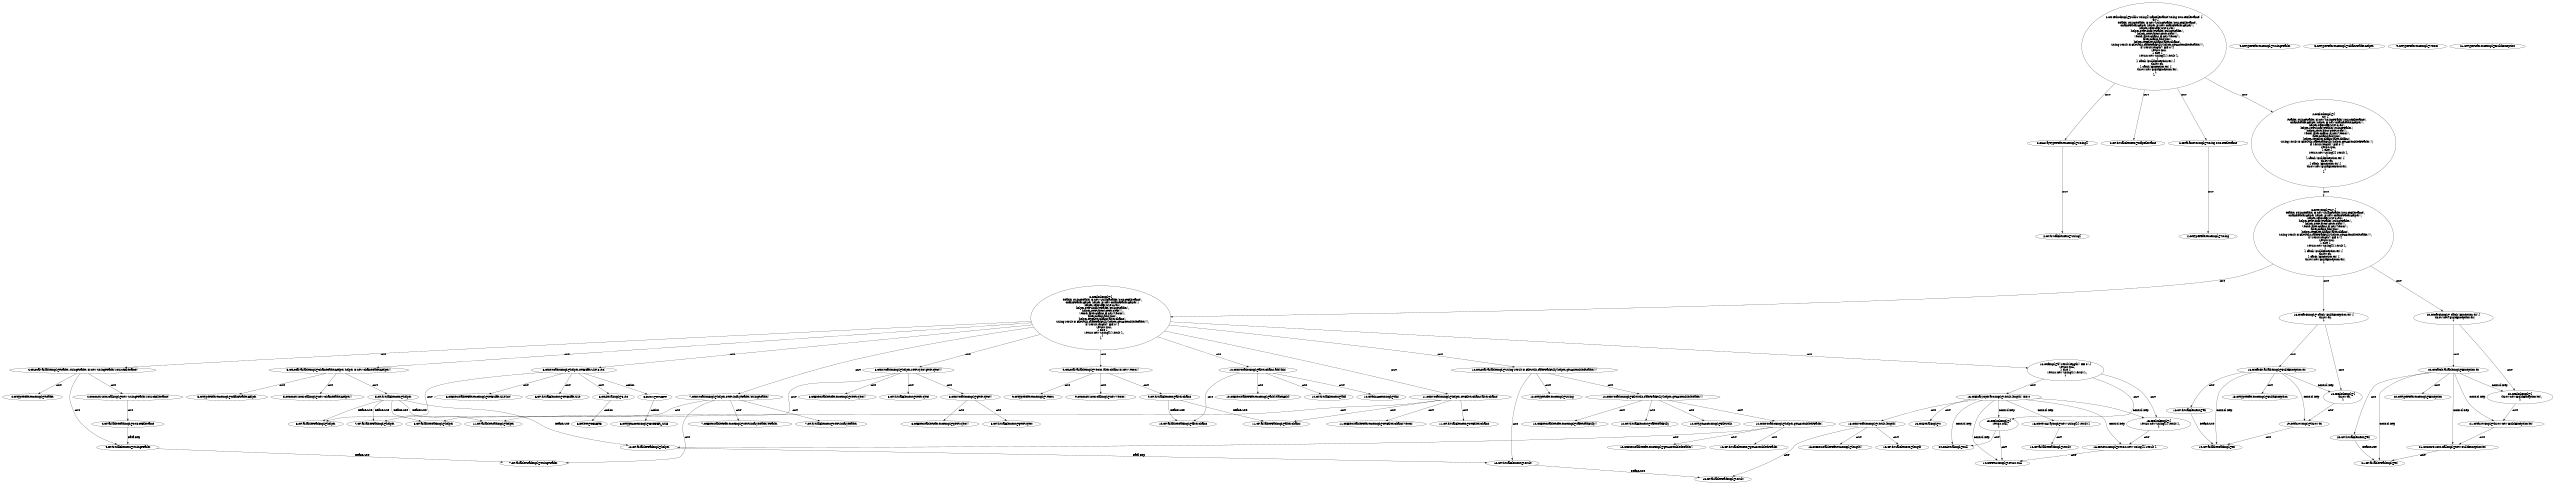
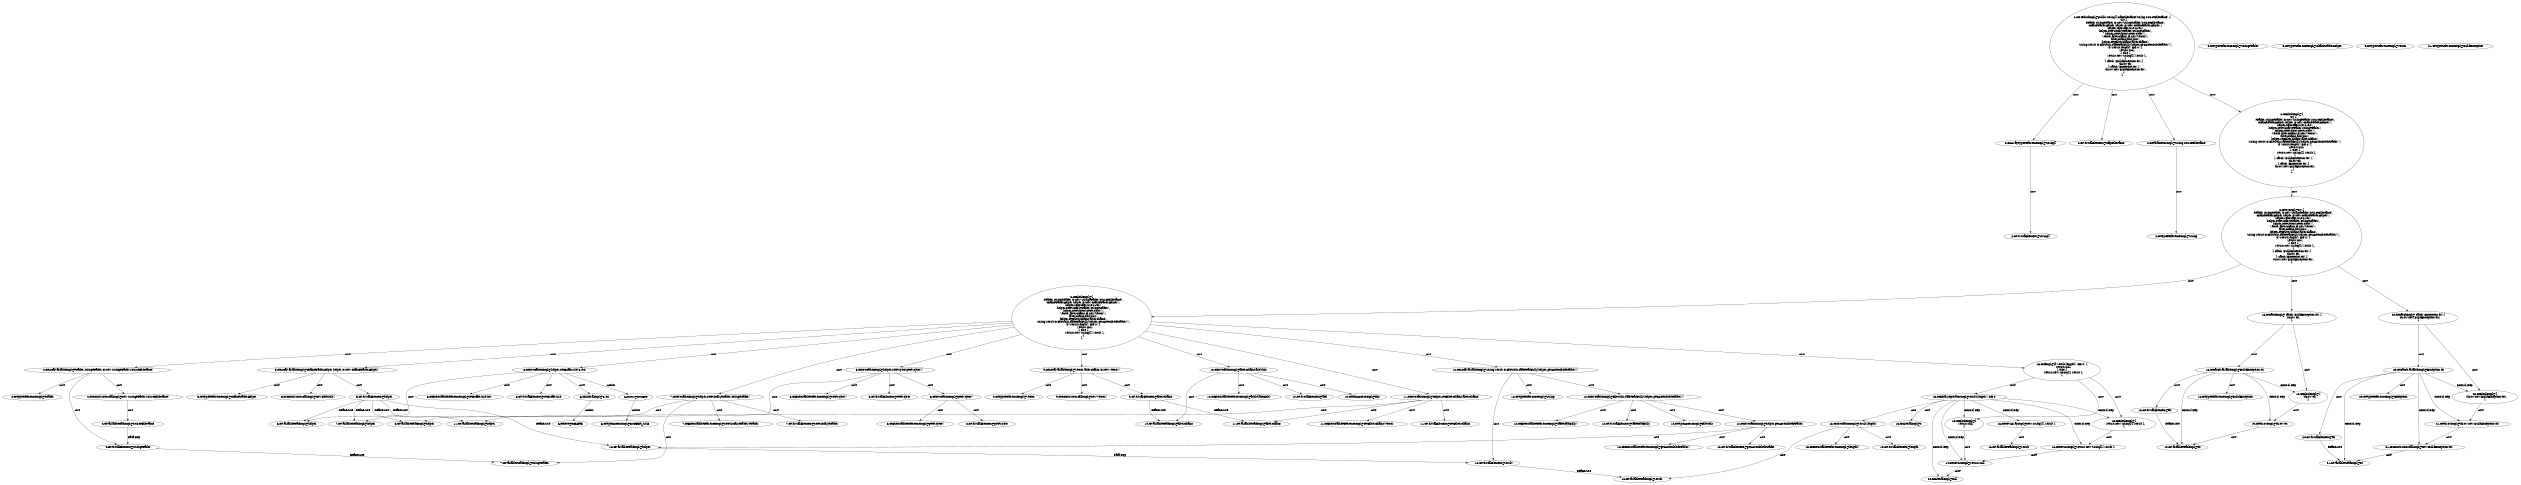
(318, 397) -> (308, 397)
(1987, 442) -> (1954, 471)
